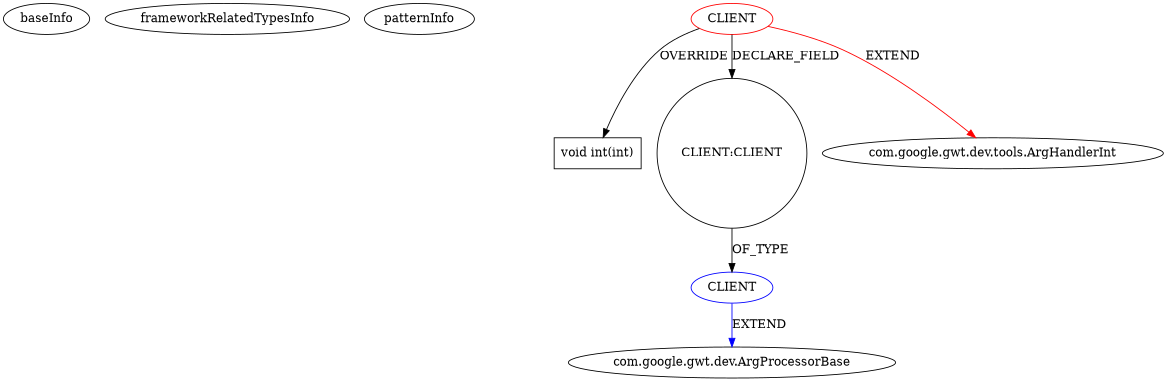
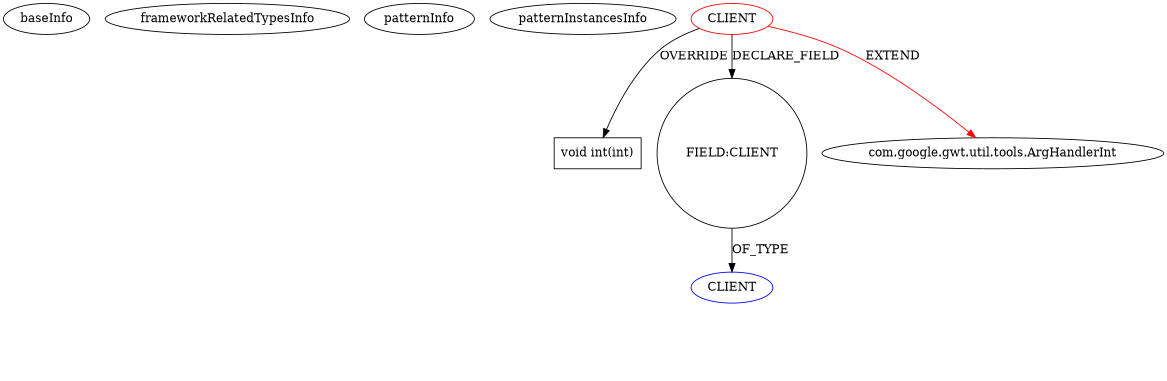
none -> (583, 19)
(732, 153) -> (732, 153)
(993, 153) -> (993, 153)
(732, 363) -> none
